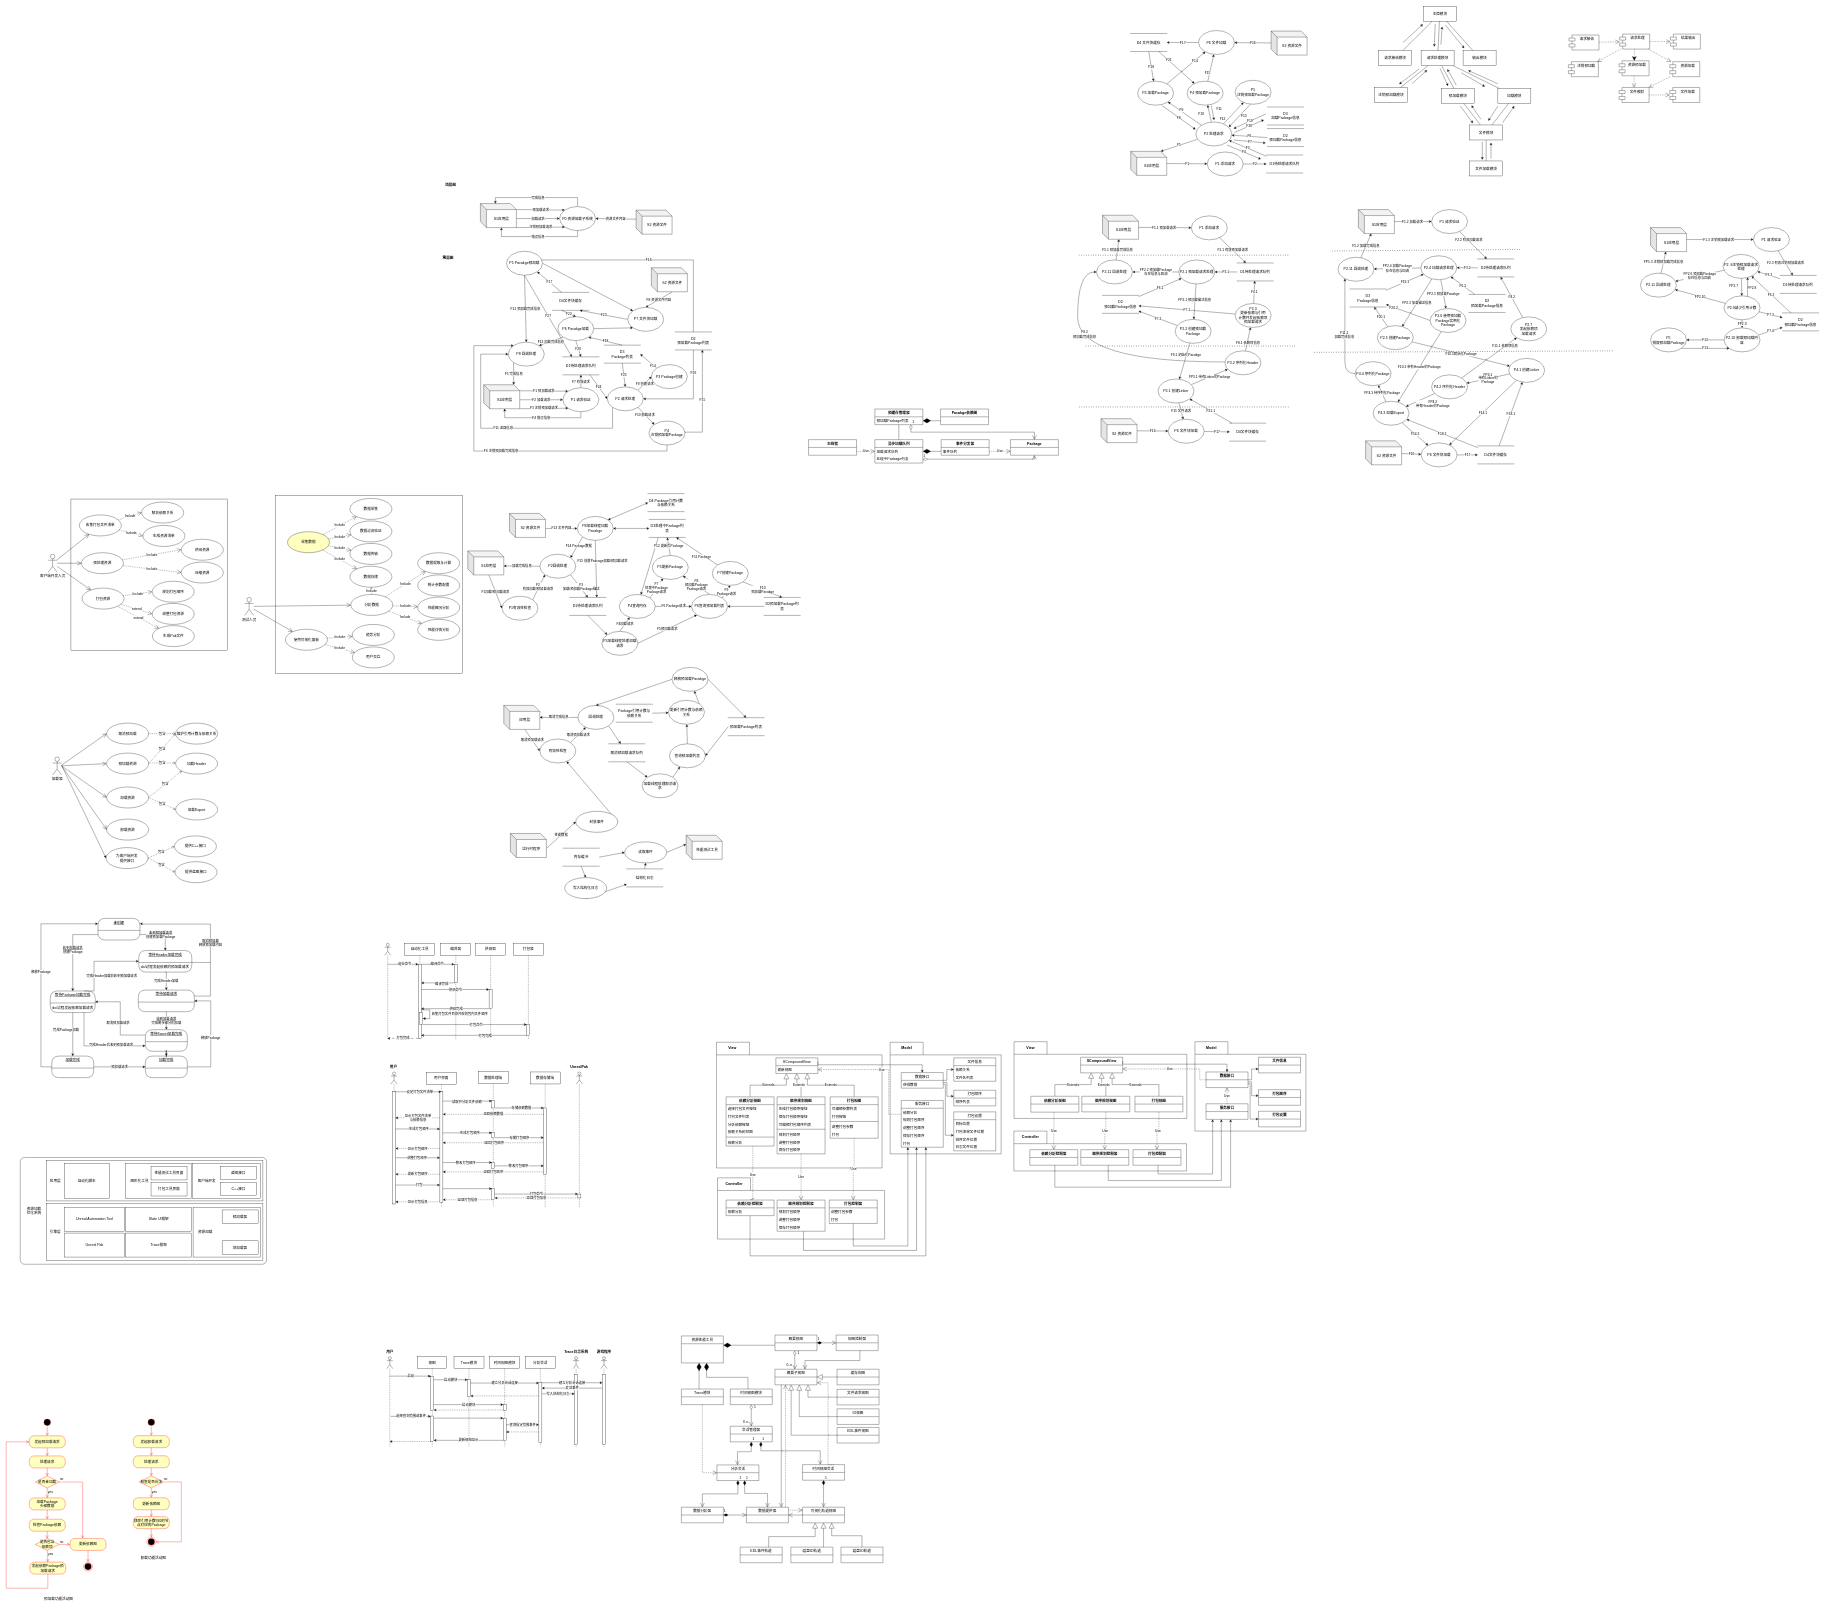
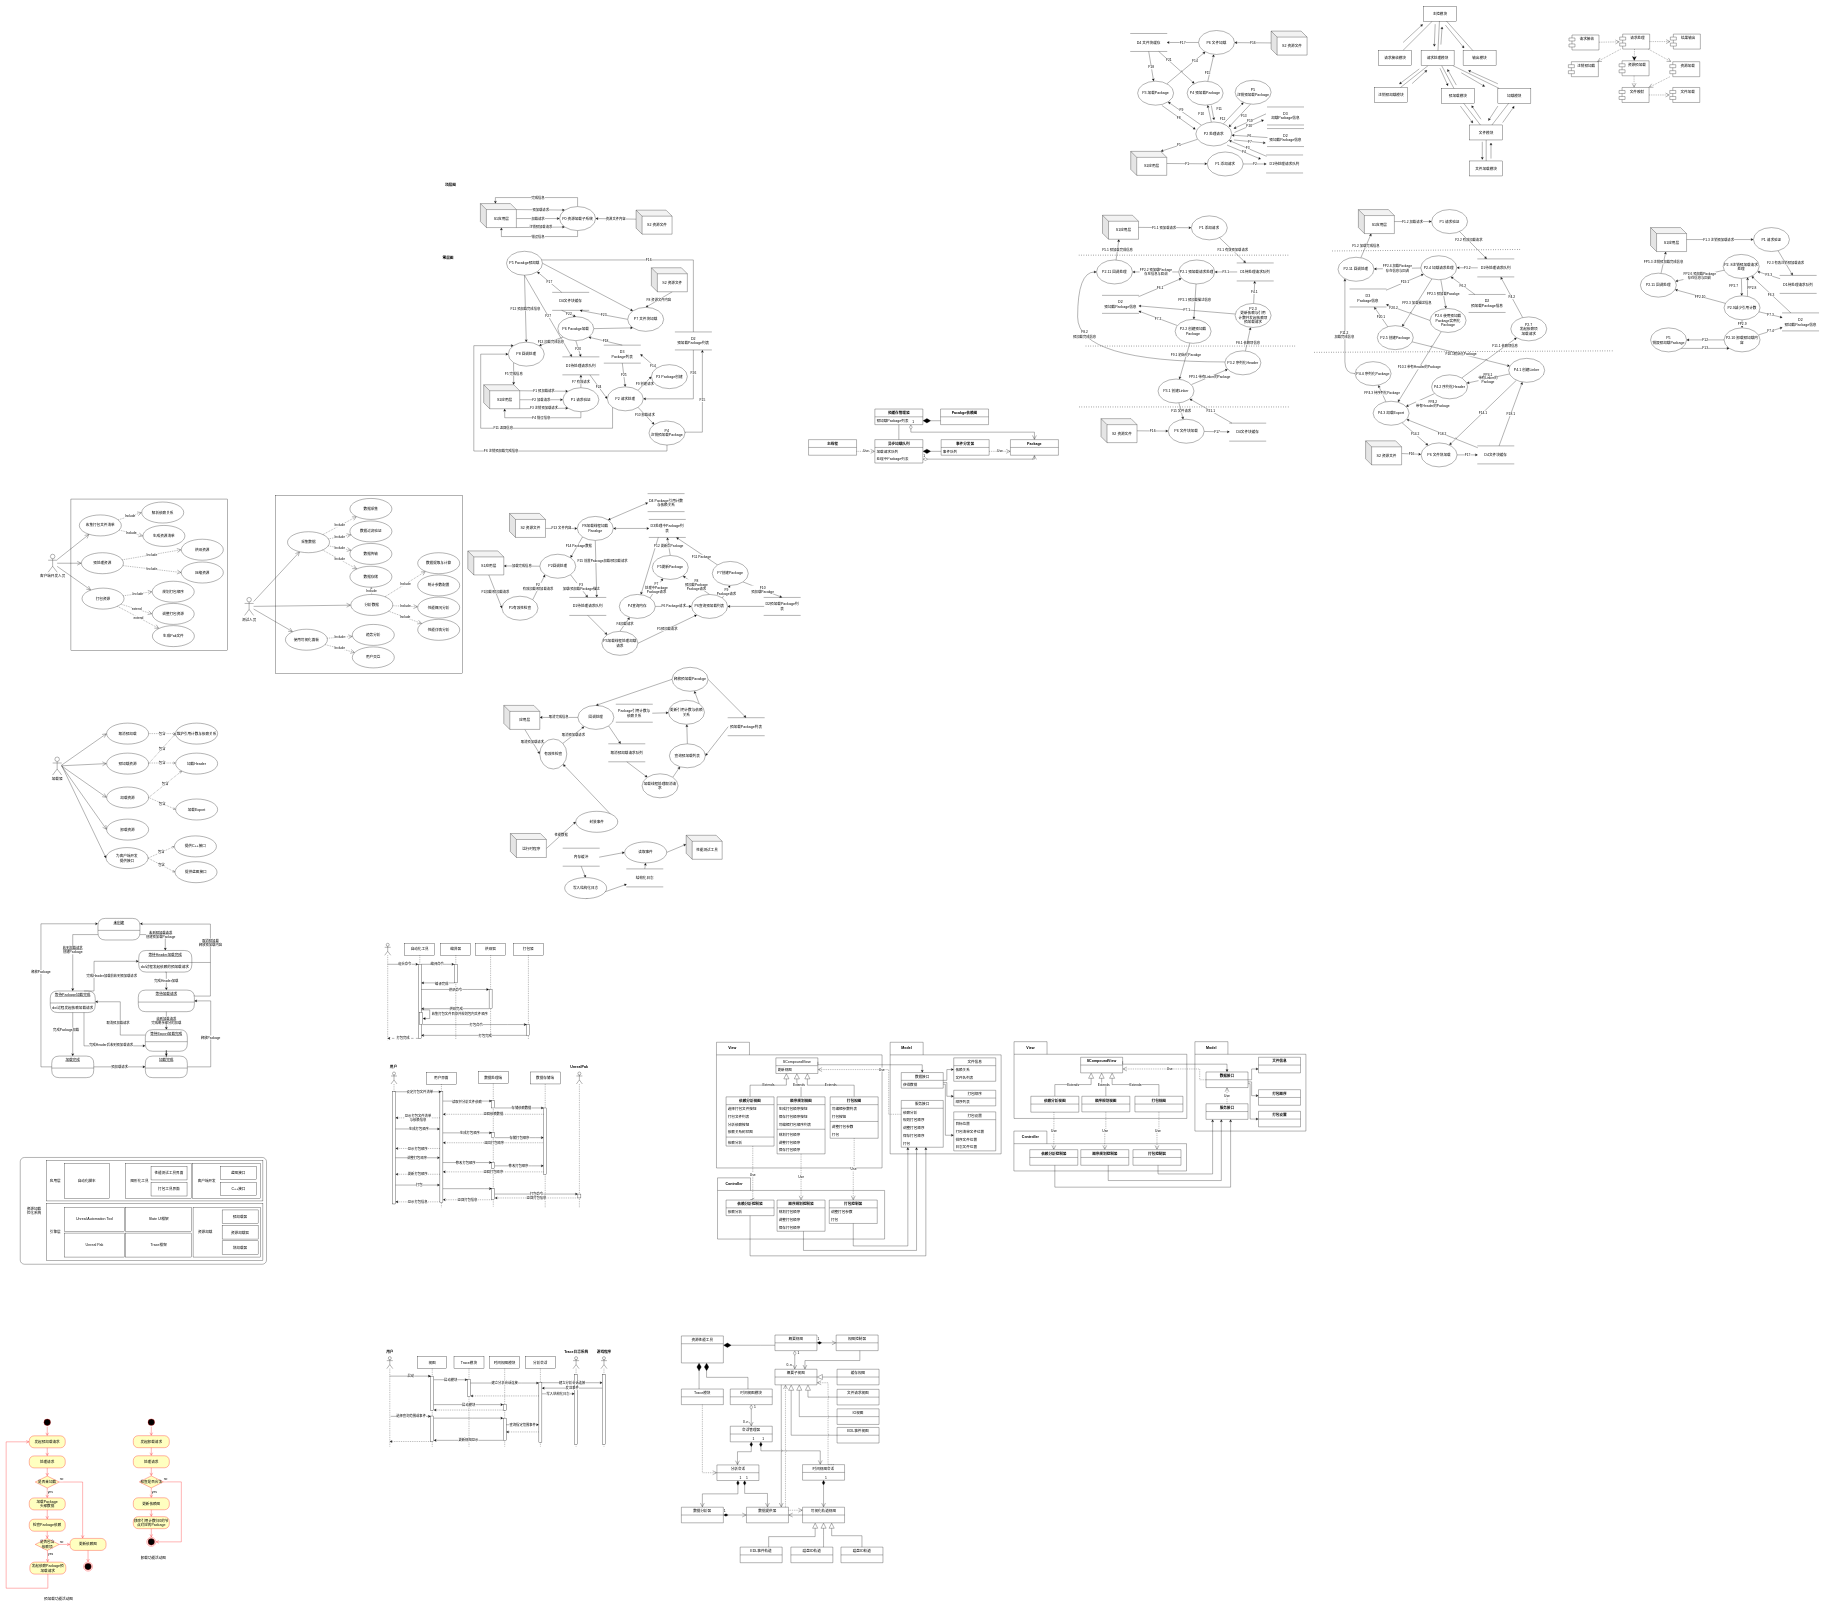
(309, 542) -> (309, 542)
none -> (276, 577)
(558, 751) -> (553, 754)
none -> (240, 1232)
